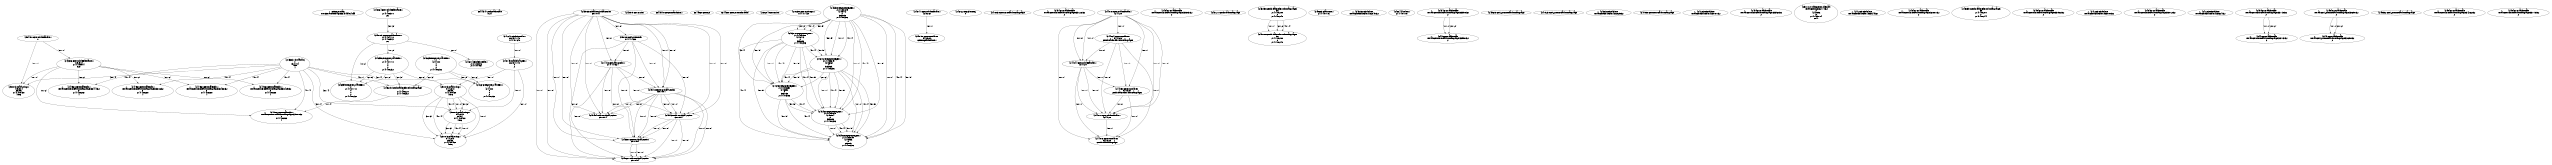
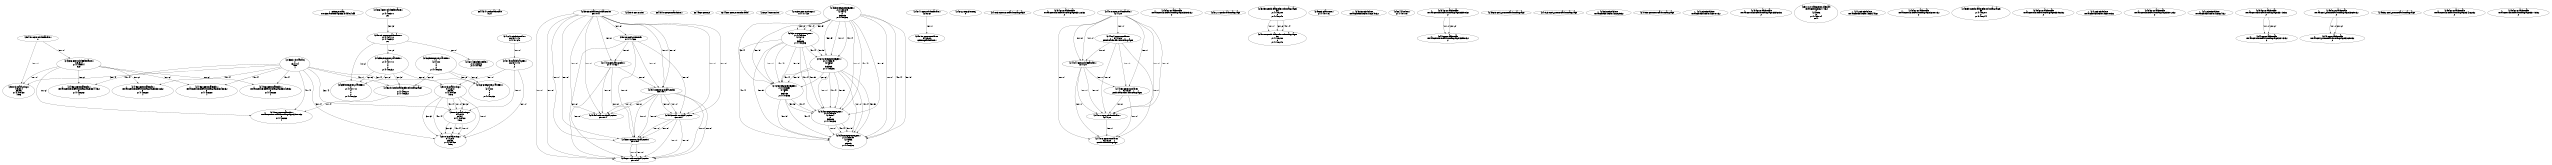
(633, 101) -> none
